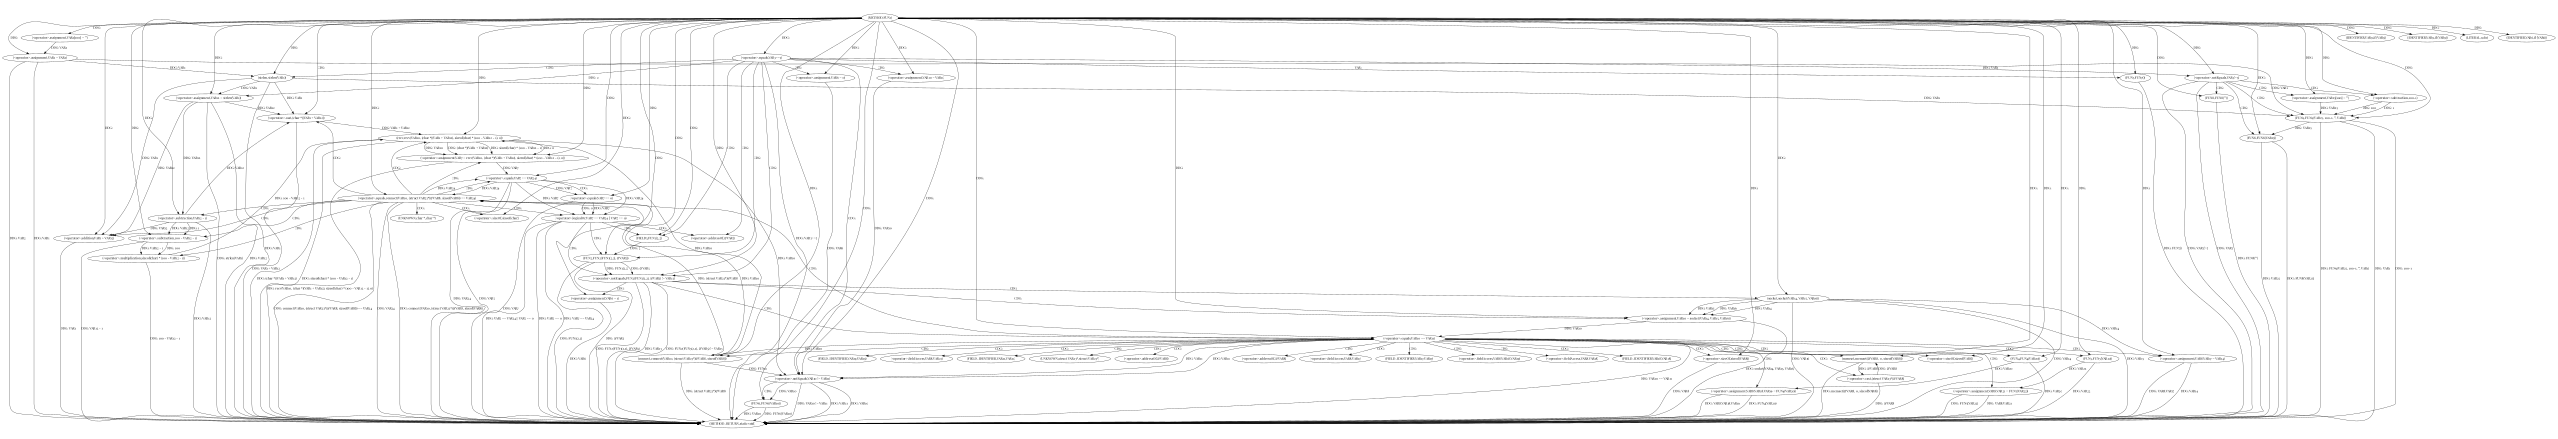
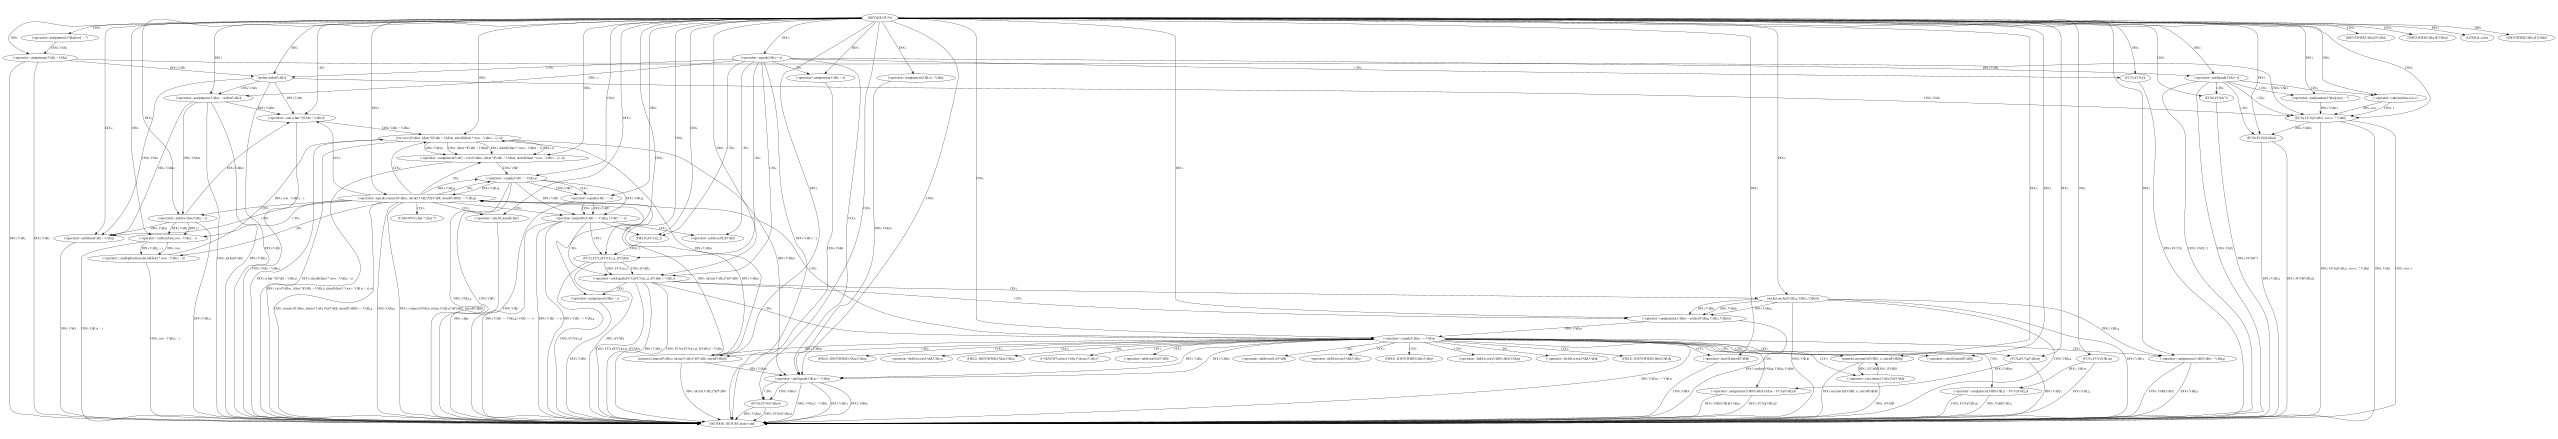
(855, 66) -> none
(1359, 68) -> (1359, 68)
(1763, 343) -> none
(758, 369) -> (758, 369)
none -> (460, 414)
